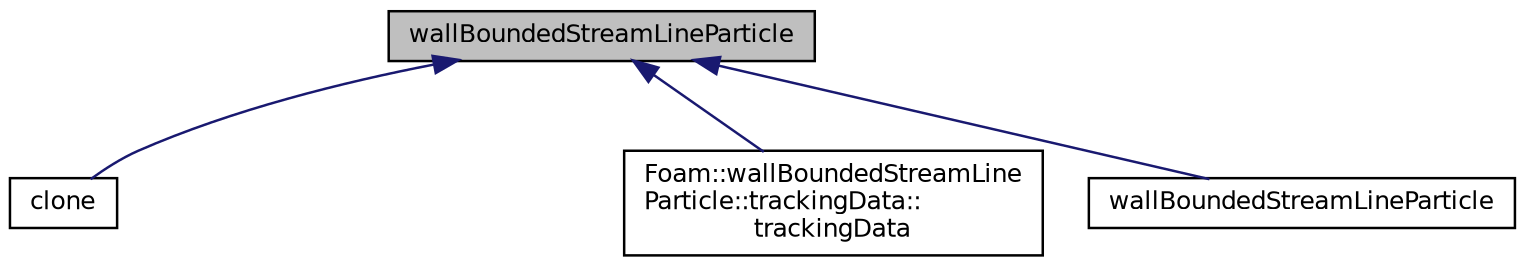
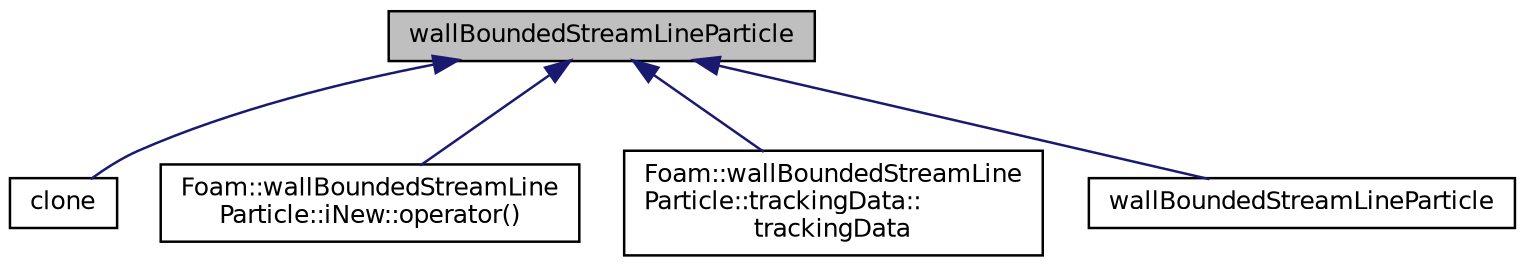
none -> (370, 203)
